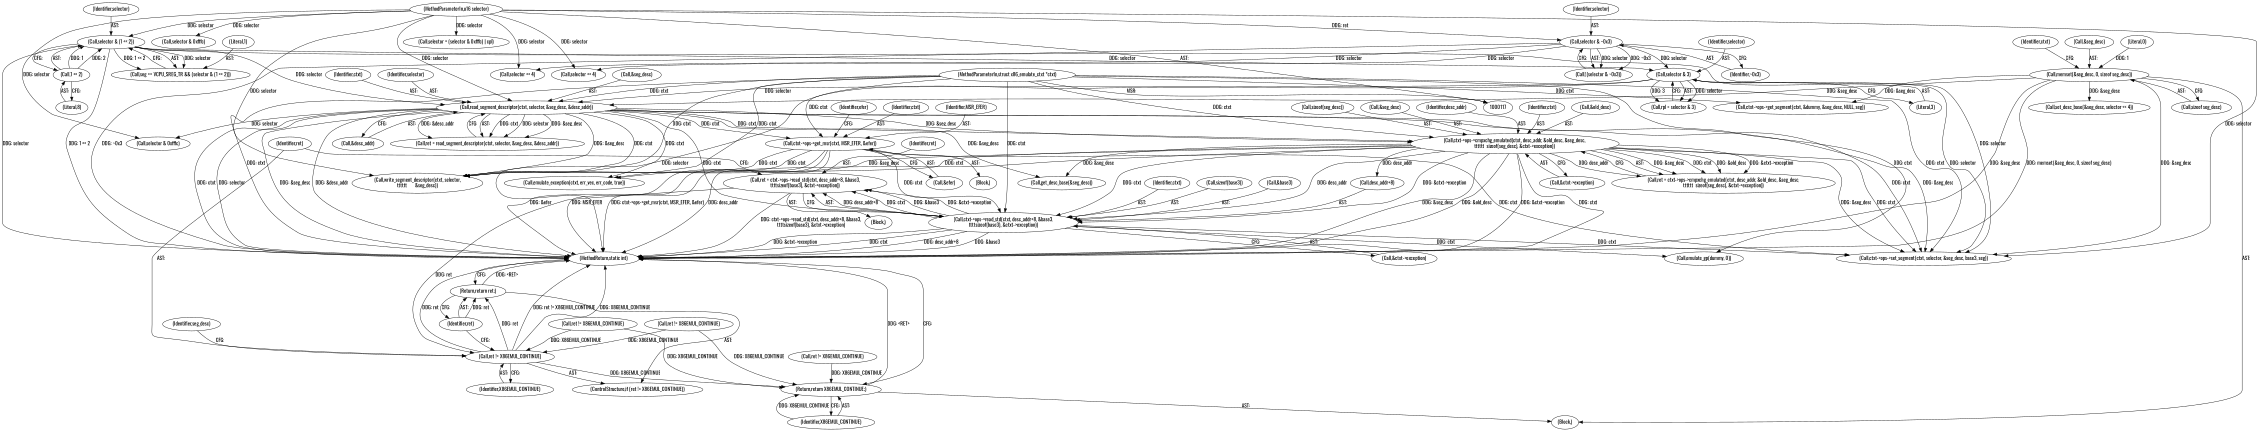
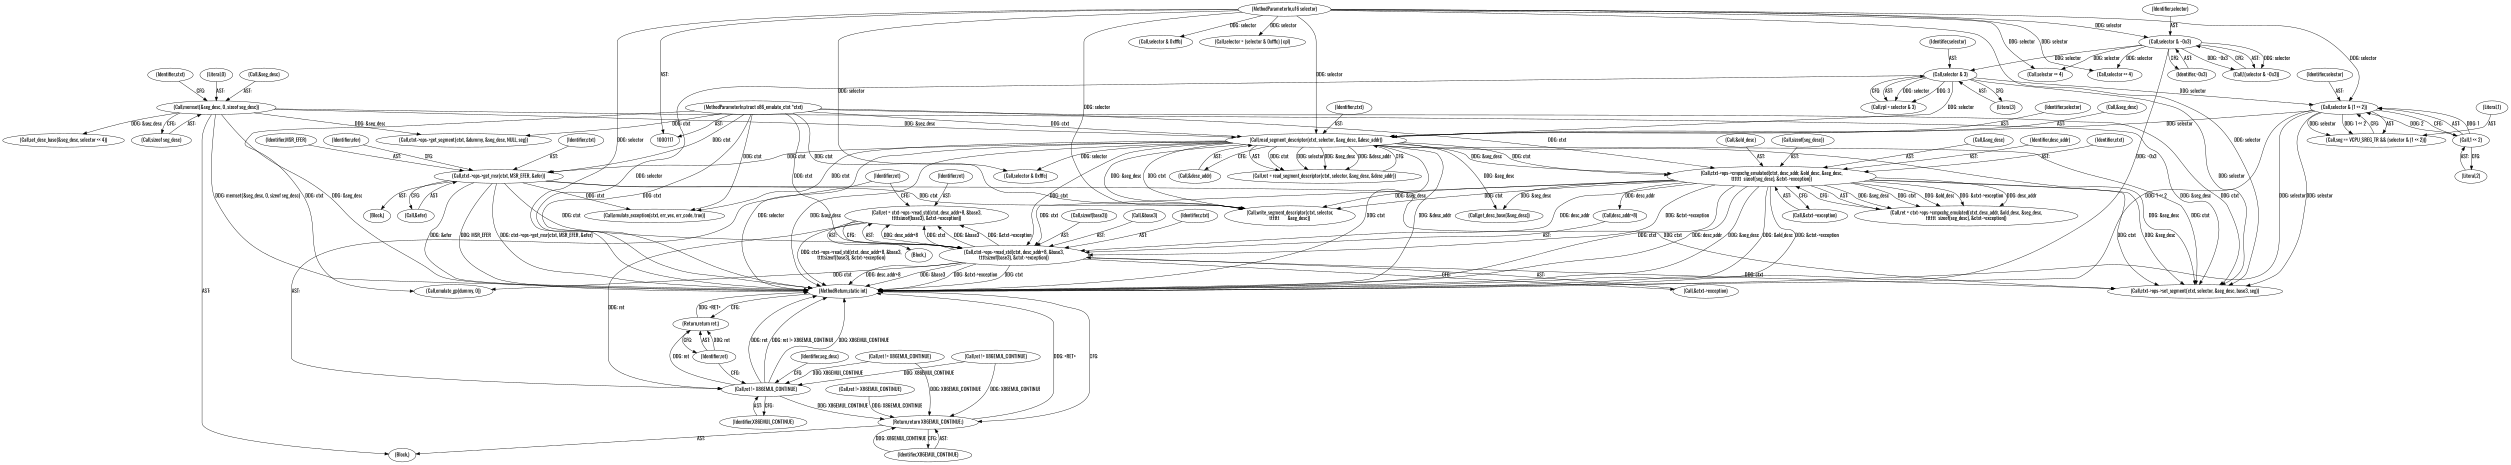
(1340, 26) -> (2108, 26)
none -> (666, 27)
(892, 59) -> (2142, 91)
(2122, 59) -> (221, 91)
(1132, 91) -> (719, 124)
(72, 108) -> (2471, 176)
(638, 390) -> none
